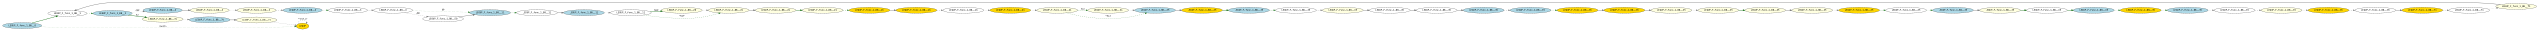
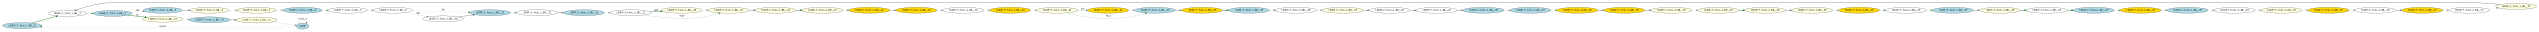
(1108, 10) -> (1108, 10)
(303, 26) -> (303, 26)
(167, 28) -> (169, 28)
